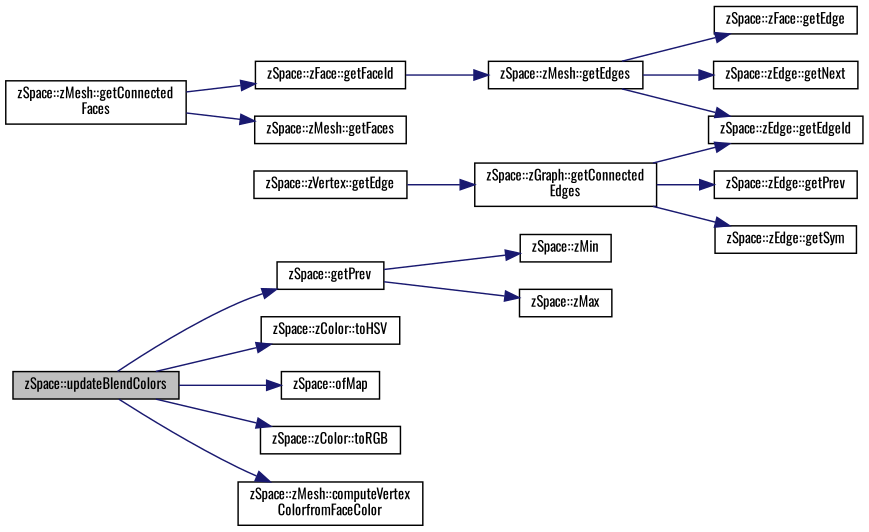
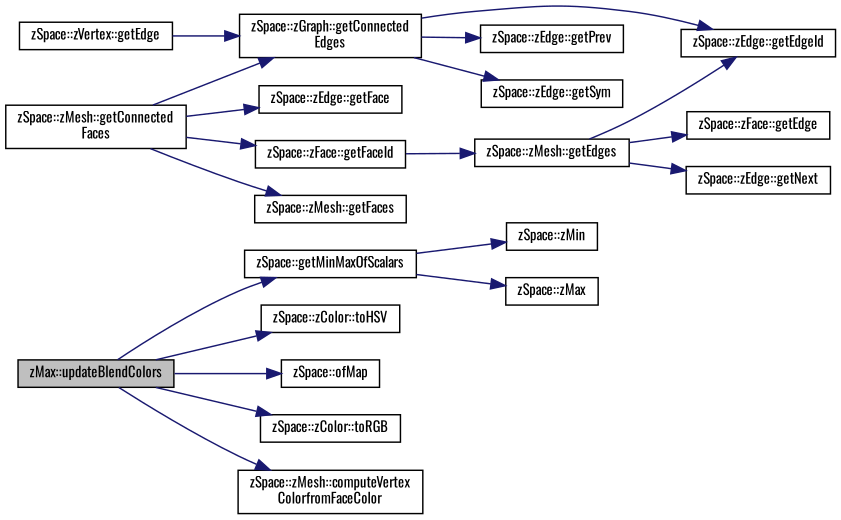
none -> (206, 84)
none -> (330, 99)
(330, 276) -> (330, 264)
(96, 385) -> (96, 374)
